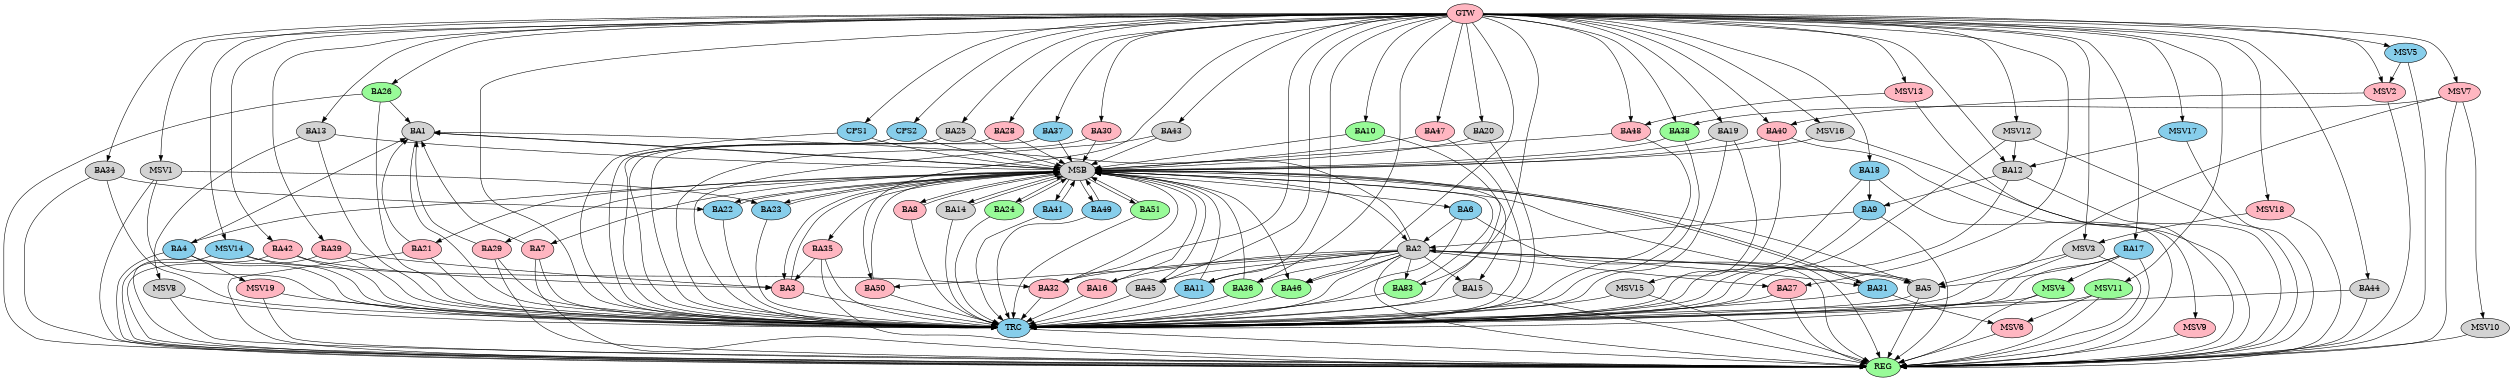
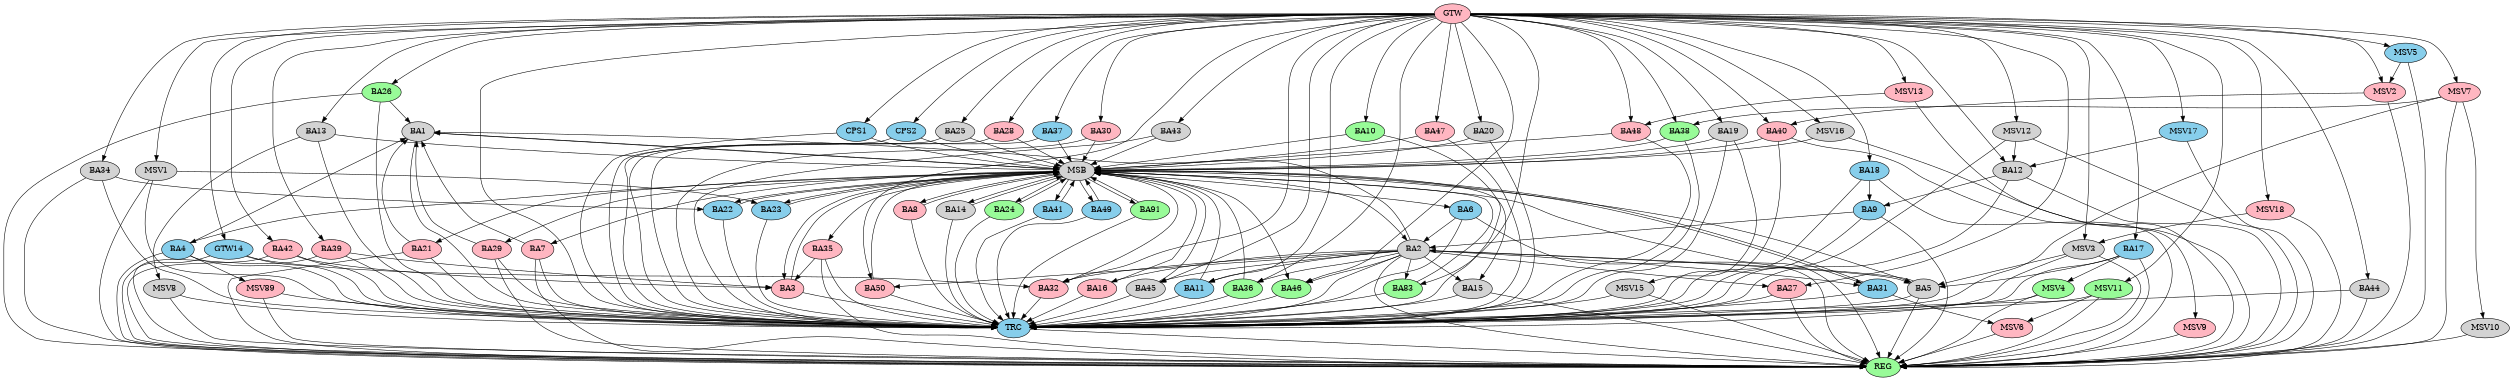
(1150, 210) -> (1150, 210)
(229, 249) -> (229, 249)
(260, 289) -> (260, 289)
